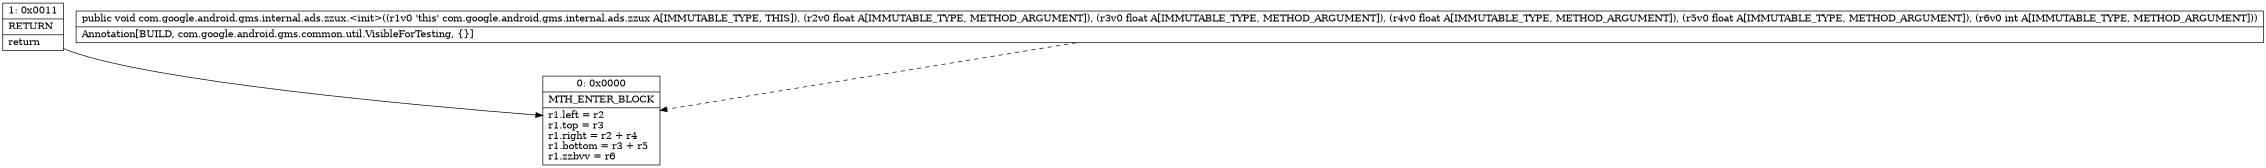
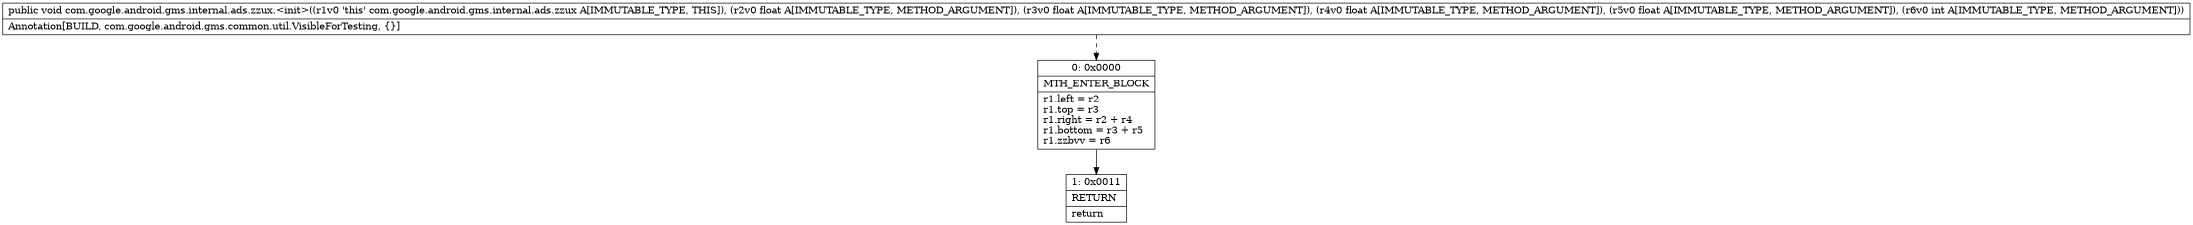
(298, 92) -> (1096, 158)
